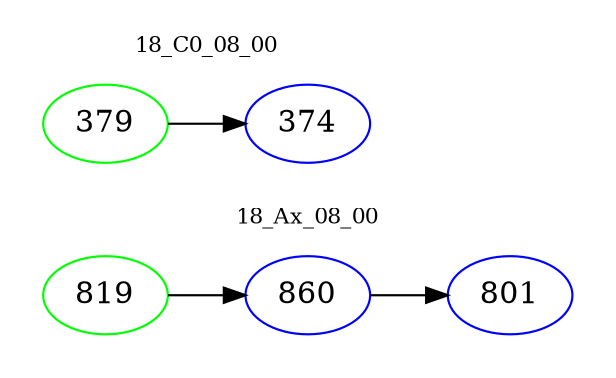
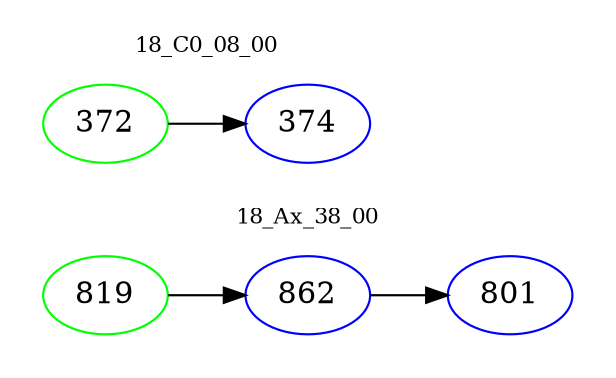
(105, 124) -> (105, 124)
(308, 218) -> (308, 218)
(308, 295) -> (308, 295)
